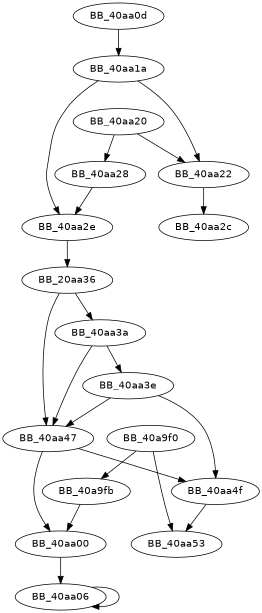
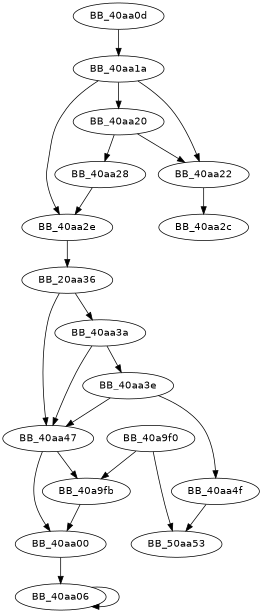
none -> (119, 92)
(128, 464) -> (65, 462)
(177, 544) -> (177, 544)
